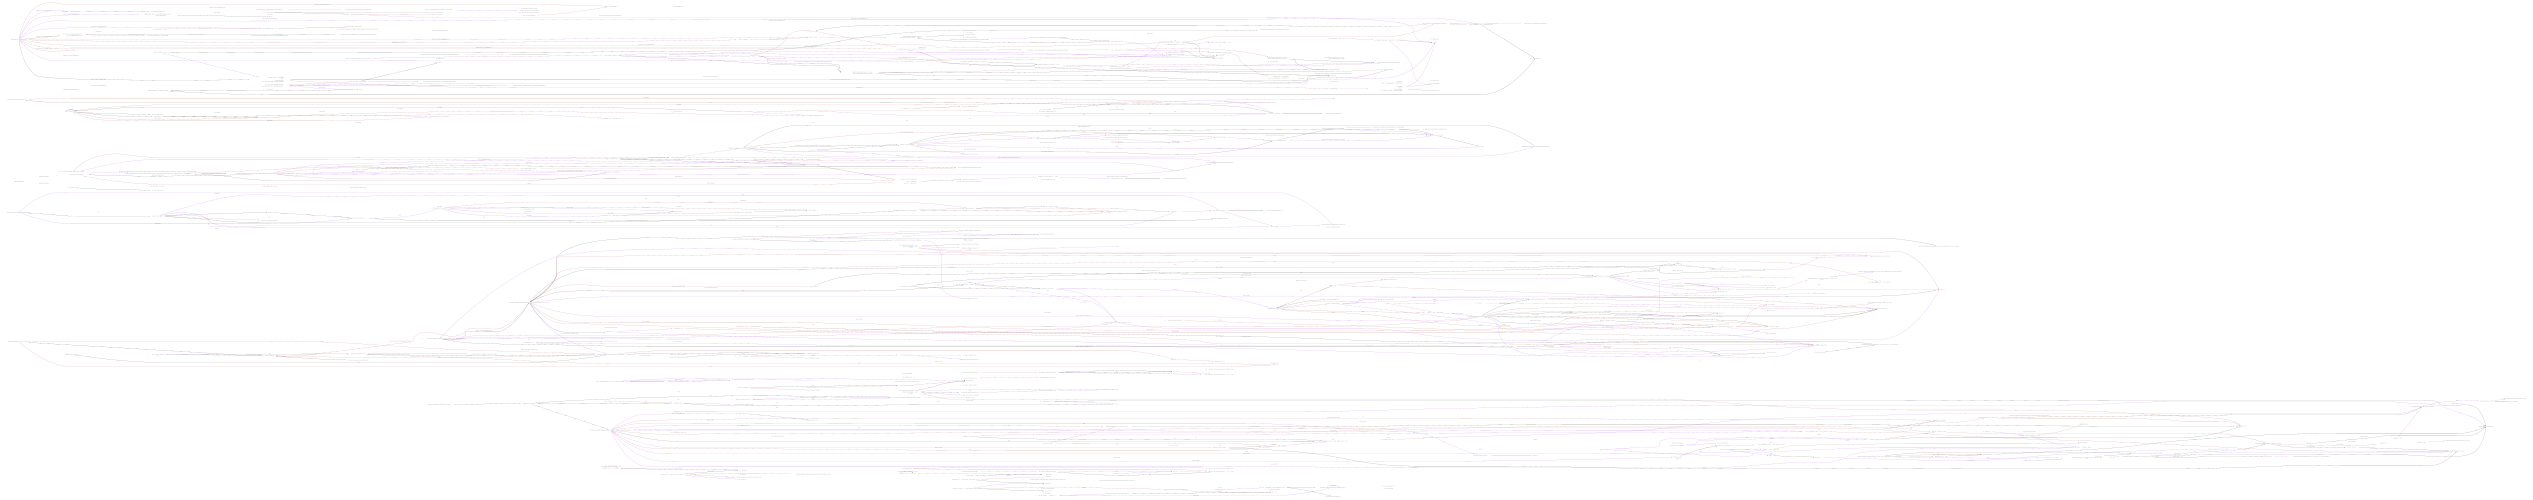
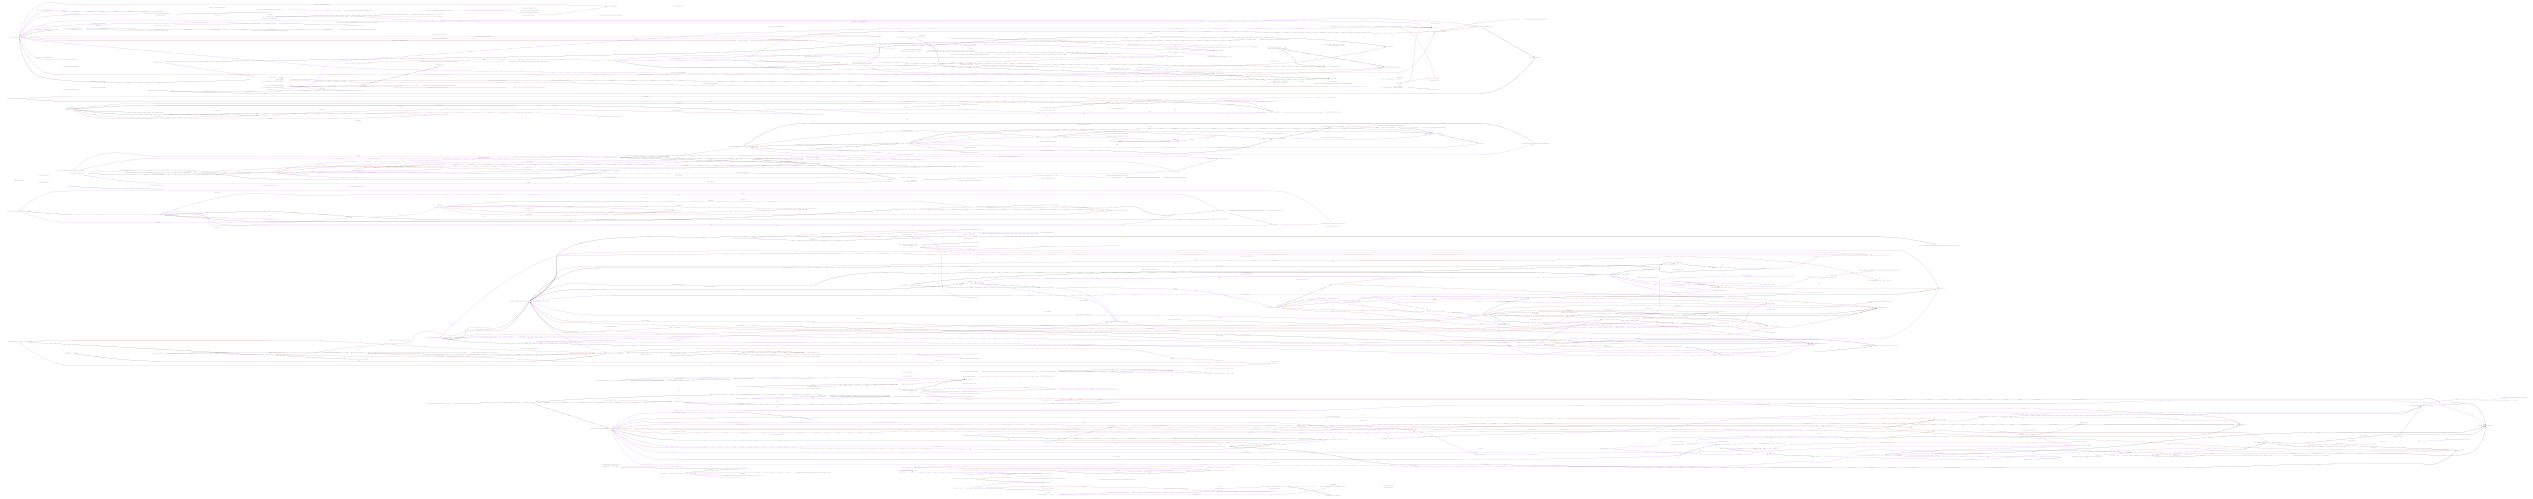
(139, 27) -> (140, 23)
